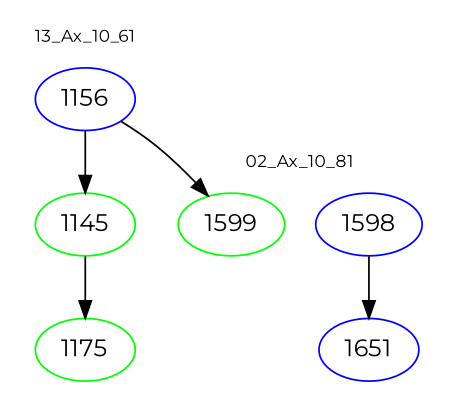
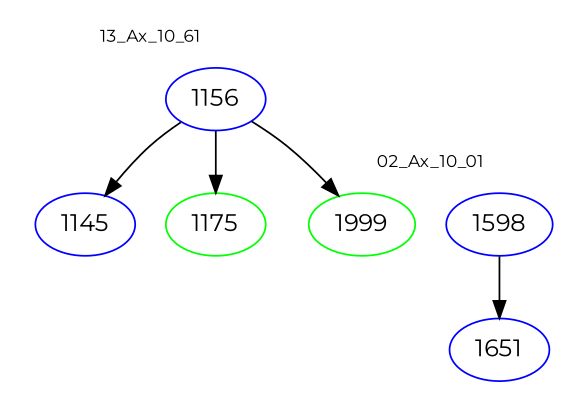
(300, 163) -> (431, 163)
(85, 224) -> (85, 224)
(231, 224) -> (362, 224)
(85, 279) -> (216, 153)
